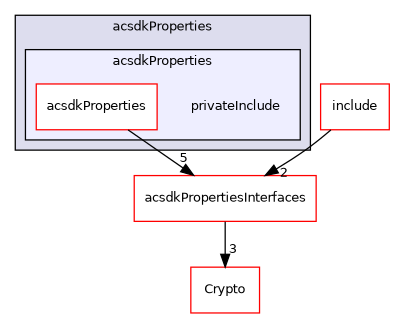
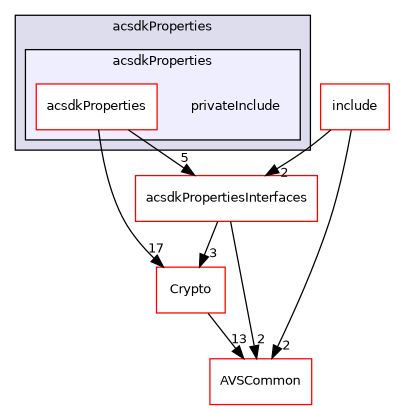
none -> (115, 199)
none -> (261, 382)
